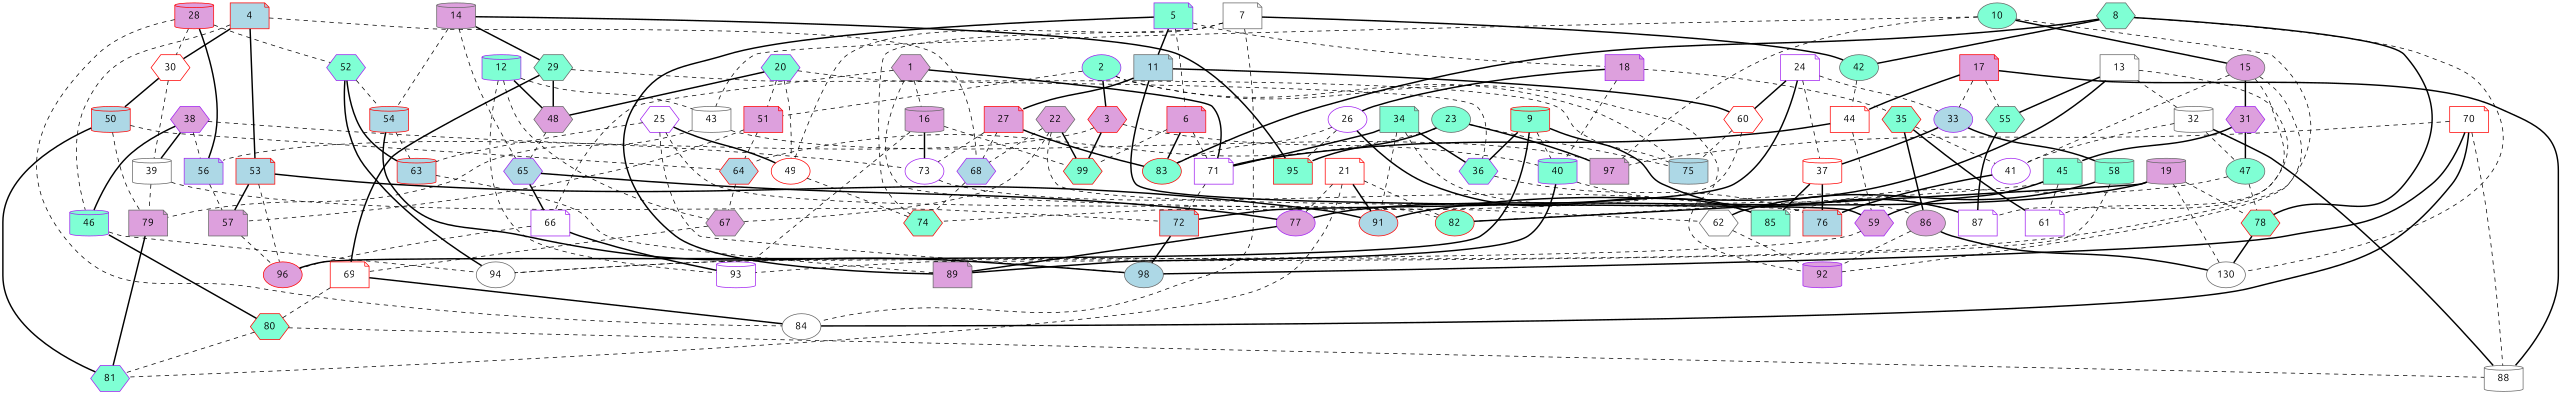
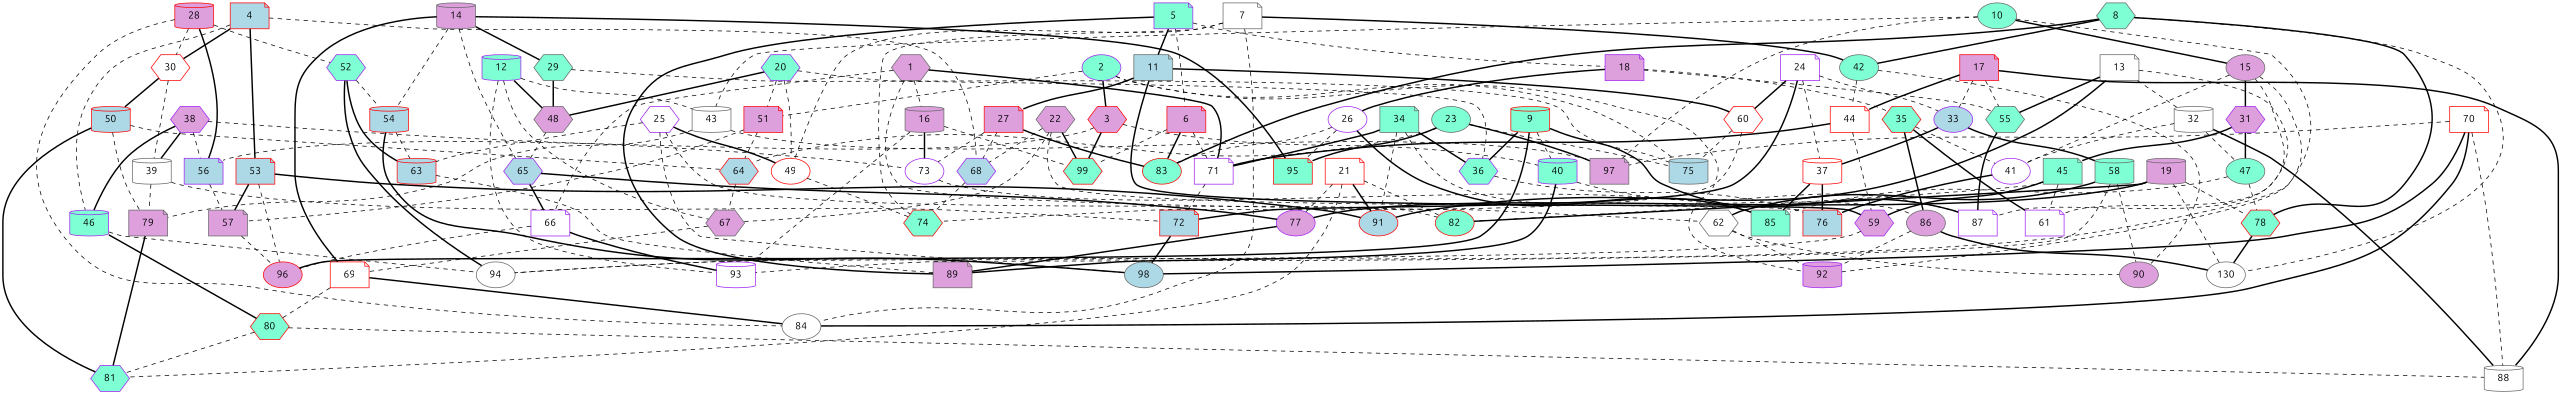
(1591, 119) -> (1819, 86)
(433, 131) -> (296, 98)
none -> (2139, 275)
